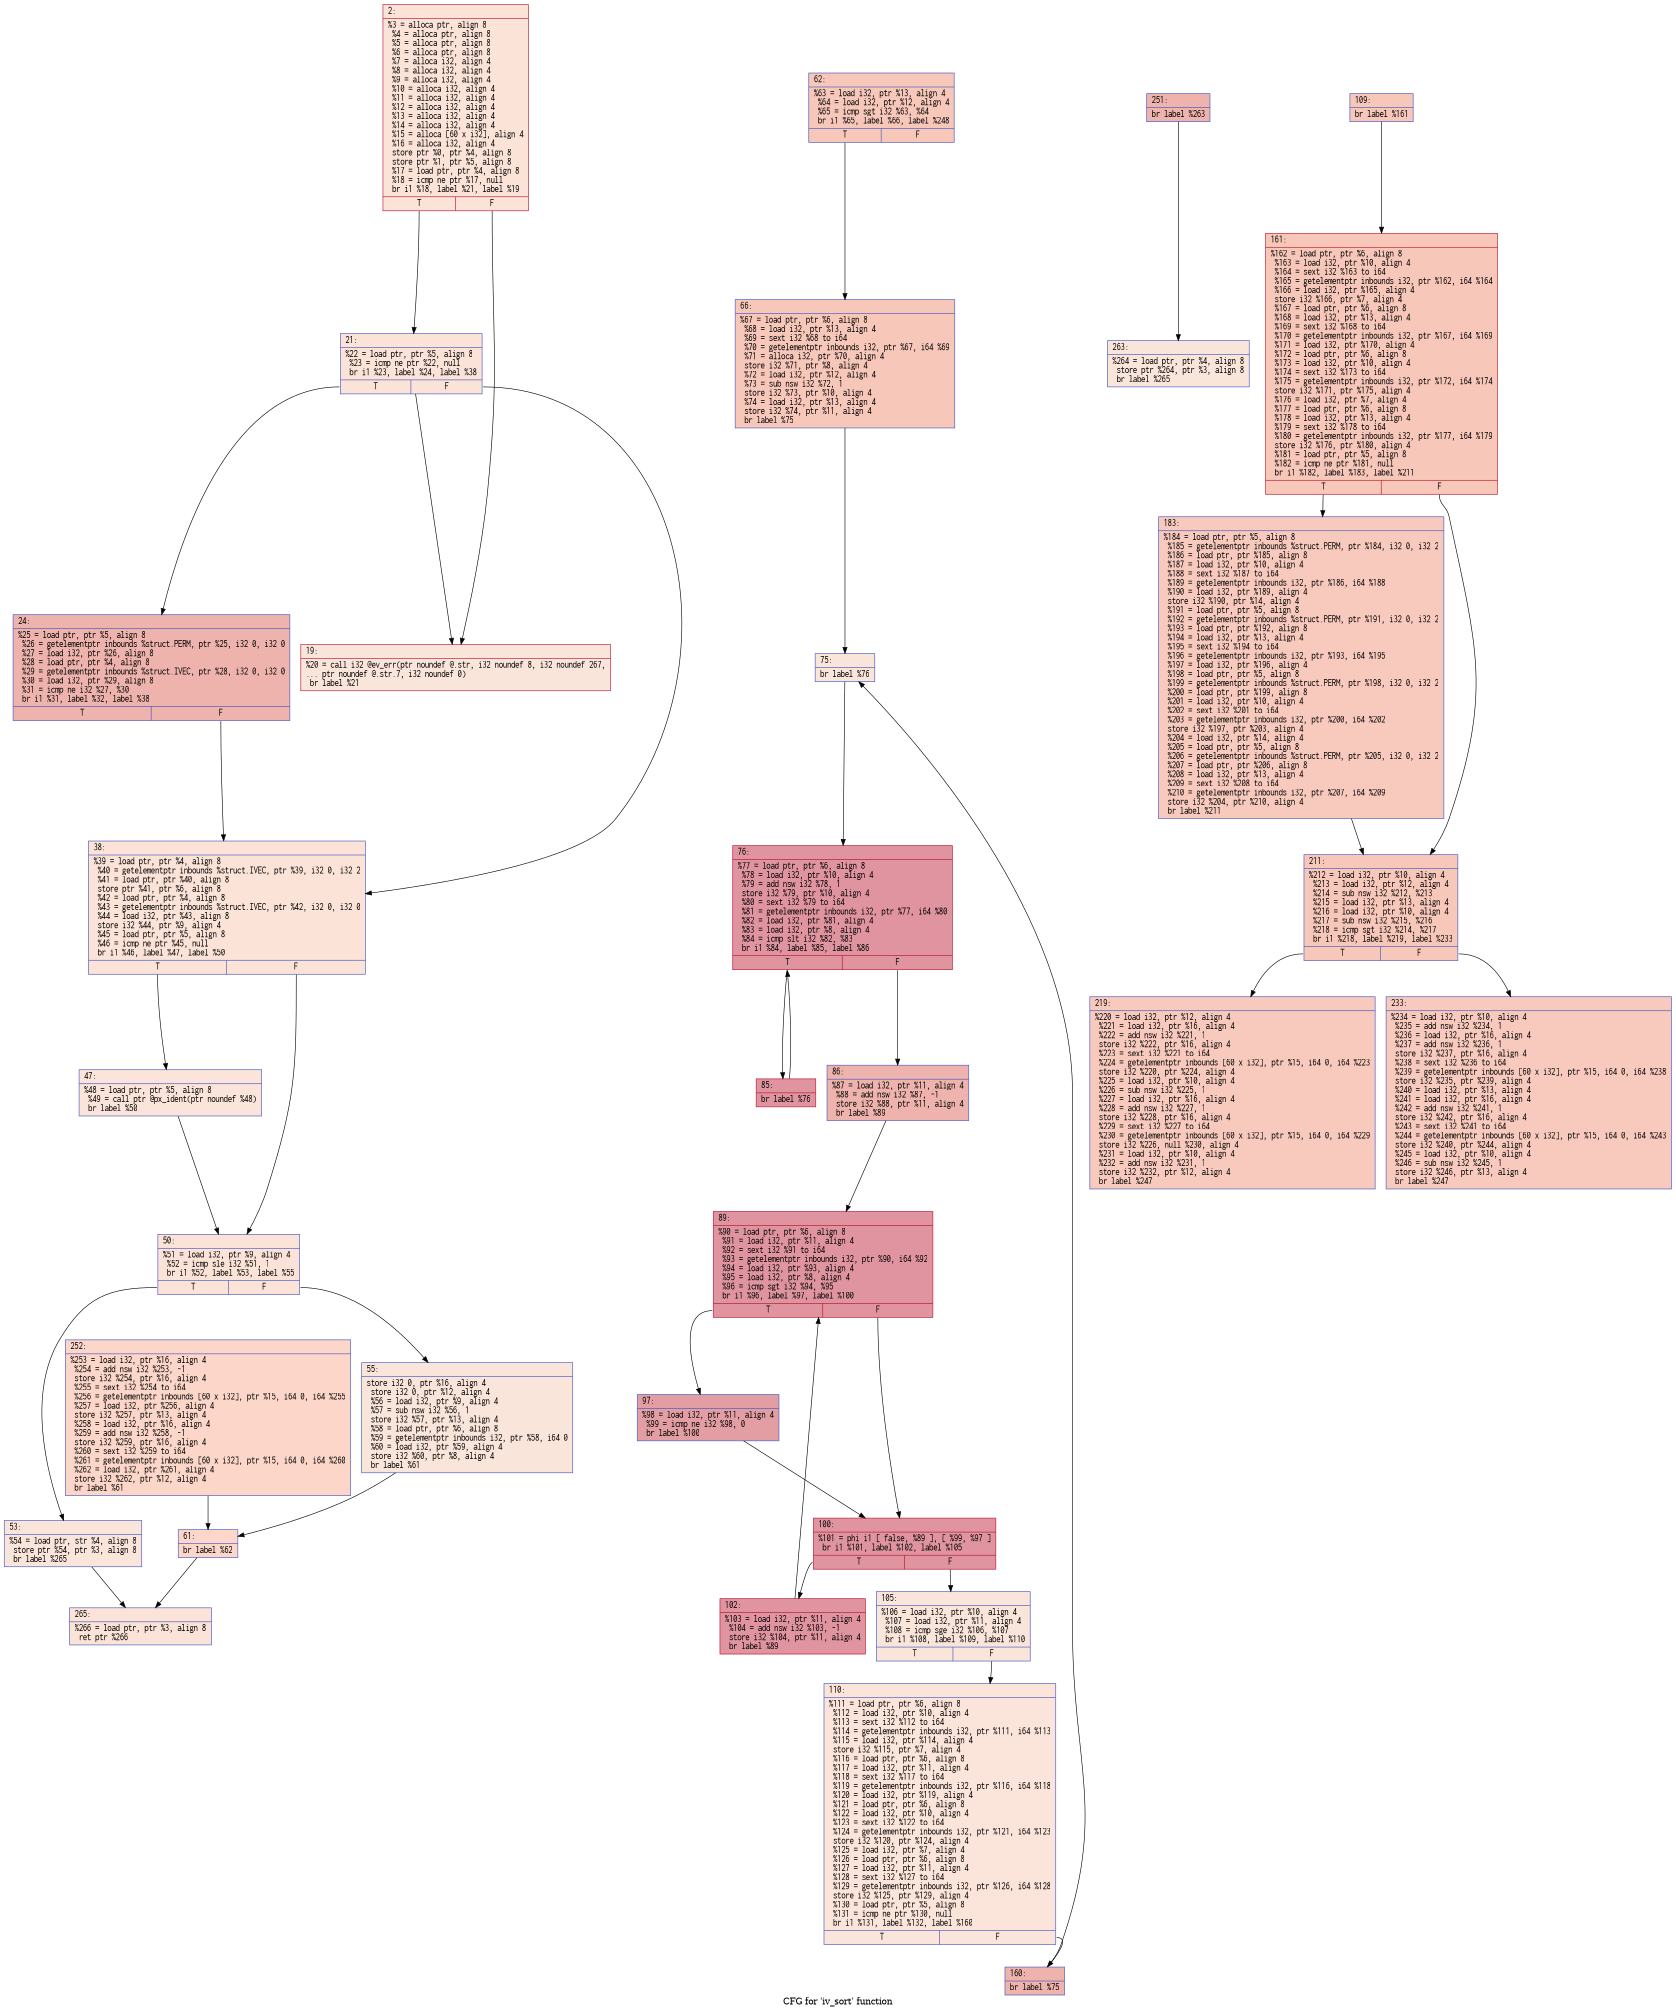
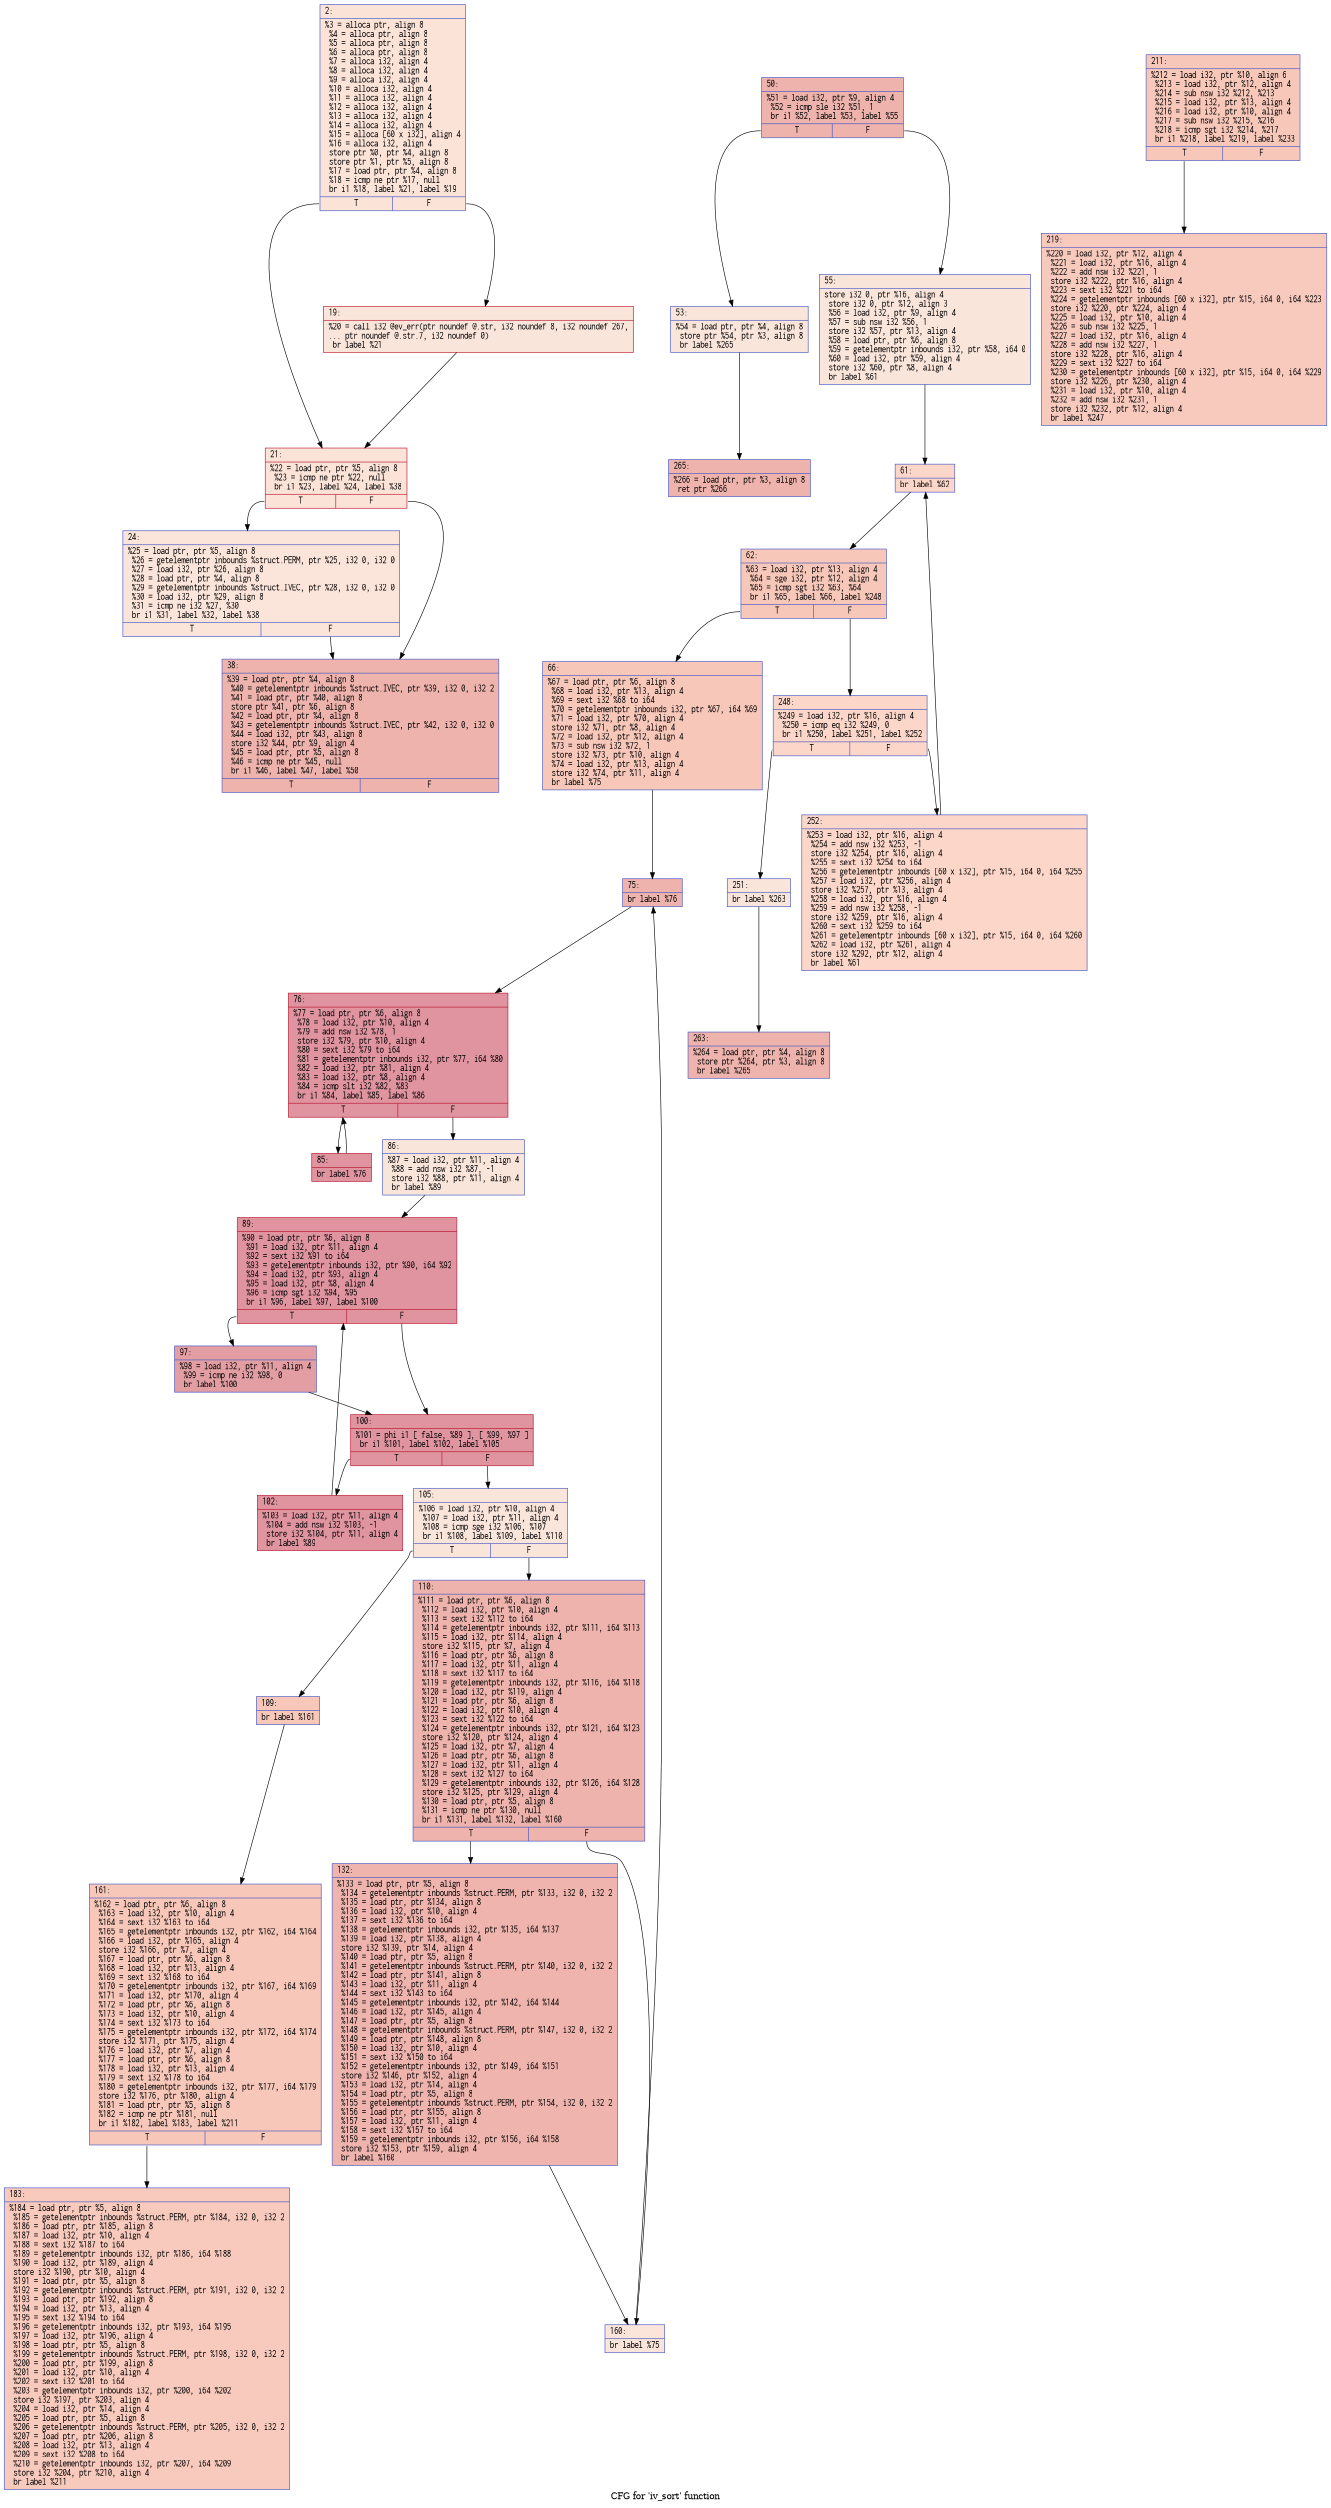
(881, 103) -> (812, 579)
(456, 108) -> (393, 108)
(1178, 108) -> (759, 893)
(812, 357) -> (615, 719)
(411, 364) -> (336, 478)
(1178, 364) -> (759, 1055)
(1382, 364) -> (205, 2014)
(433, 516) -> (413, 398)
(1231, 601) -> (77, 2272)
(151, 668) -> (261, 584)
(845, 668) -> (652, 893)
(1476, 673) -> none
none -> (850, 726)
(1356, 834) -> none
(1377, 875) -> (1219, 75)
(227, 908) -> (360, 726)
(170, 1093) -> none
(898, 1093) -> (454, 1167)
(1529, 1093) -> none
(289, 1105) -> none
(1167, 1145) -> (1116, 382)
(229, 1264) -> (833, 108)
(428, 1392) -> (886, 304)
(138, 1479) -> (874, 954)
(73, 1541) -> (739, 327)
(178, 1580) -> (883, 518)
none -> (359, 1622)
(141, 1626) -> (739, 478)
(940, 1814) -> (529, 1711)
(1035, 1981) -> (635, 2339)
none -> (475, 2014)
